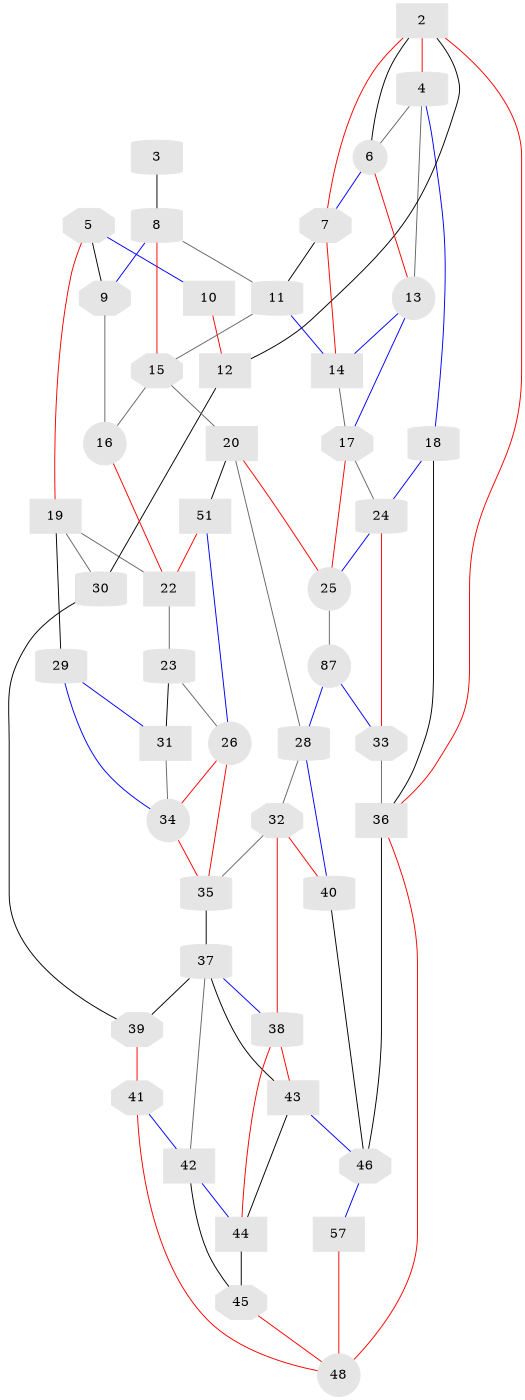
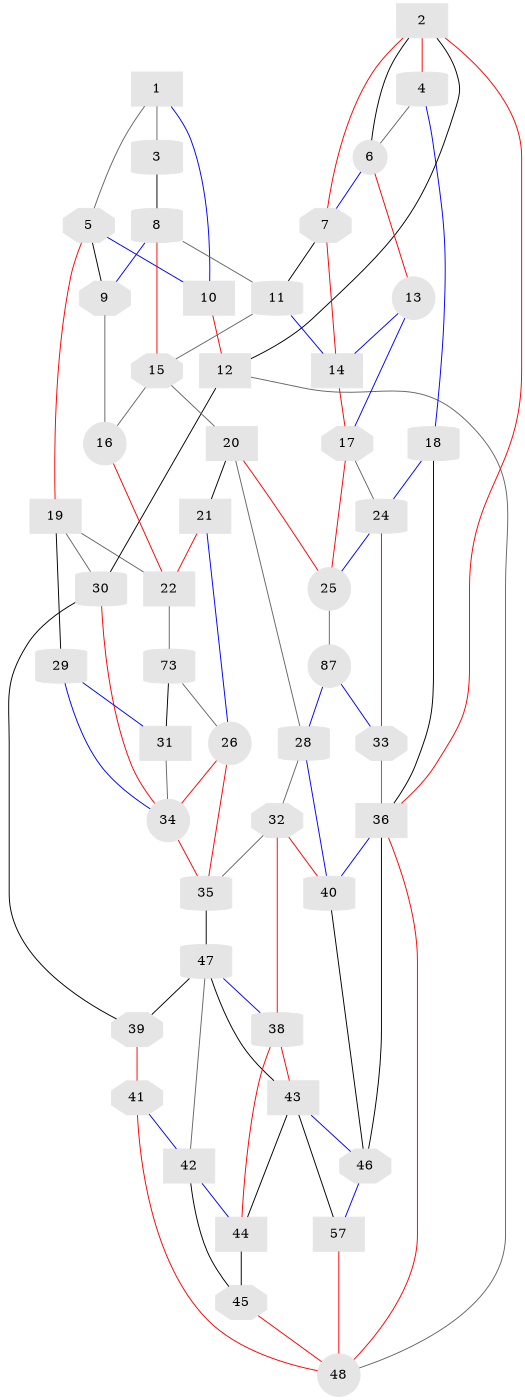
none -> (157, 89)
(418, 187) -> none
(342, 407) -> (342, 407)
(205, 516) -> (205, 516)
(169, 666) -> (169, 666)
none -> (116, 714)
none -> (506, 814)
none -> (355, 857)
(206, 961) -> (206, 961)
none -> (316, 1166)
